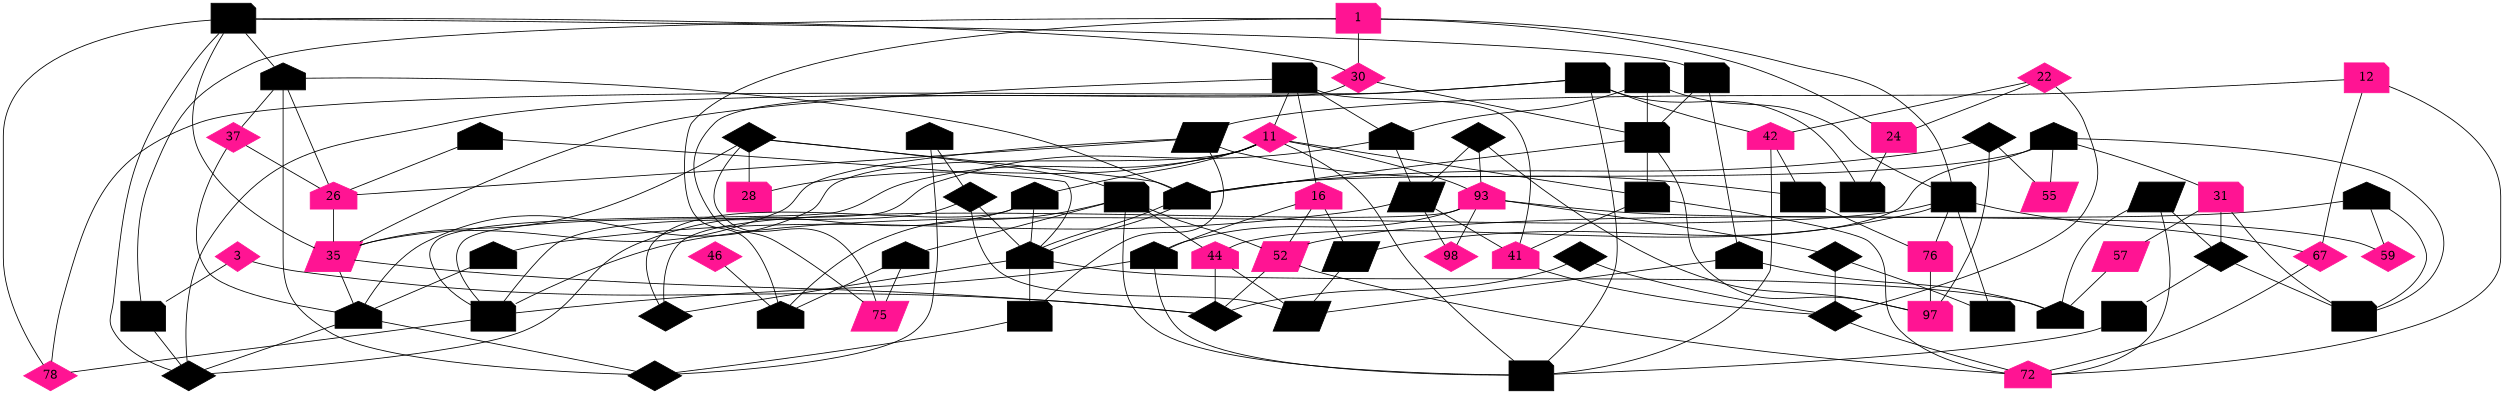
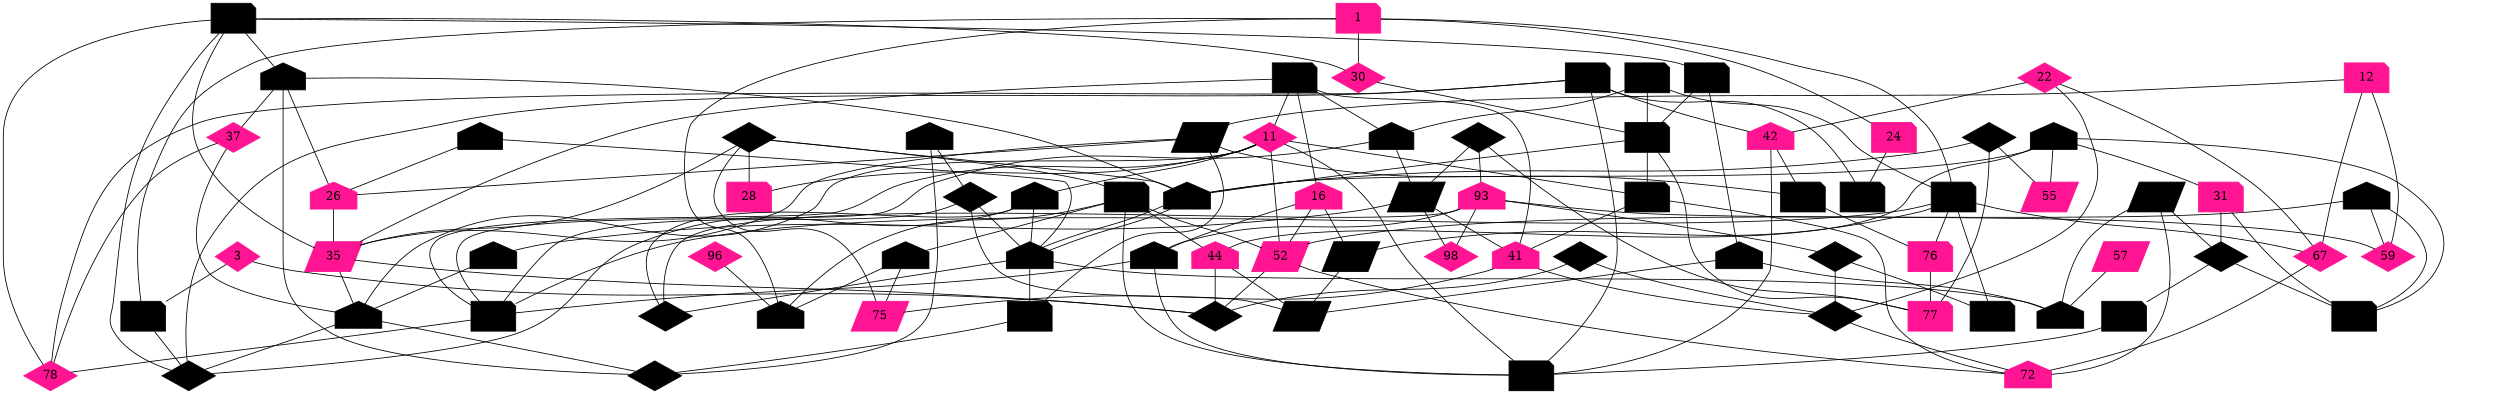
(1973, 106) -> (2204, 152)
(731, 116) -> (1199, 298)
(1379, 161) -> (1275, 197)
(288, 170) -> (110, 232)
(2172, 226) -> none
(715, 257) -> (715, 257)
(1930, 316) -> (1930, 316)
(2402, 328) -> (2394, 167)
